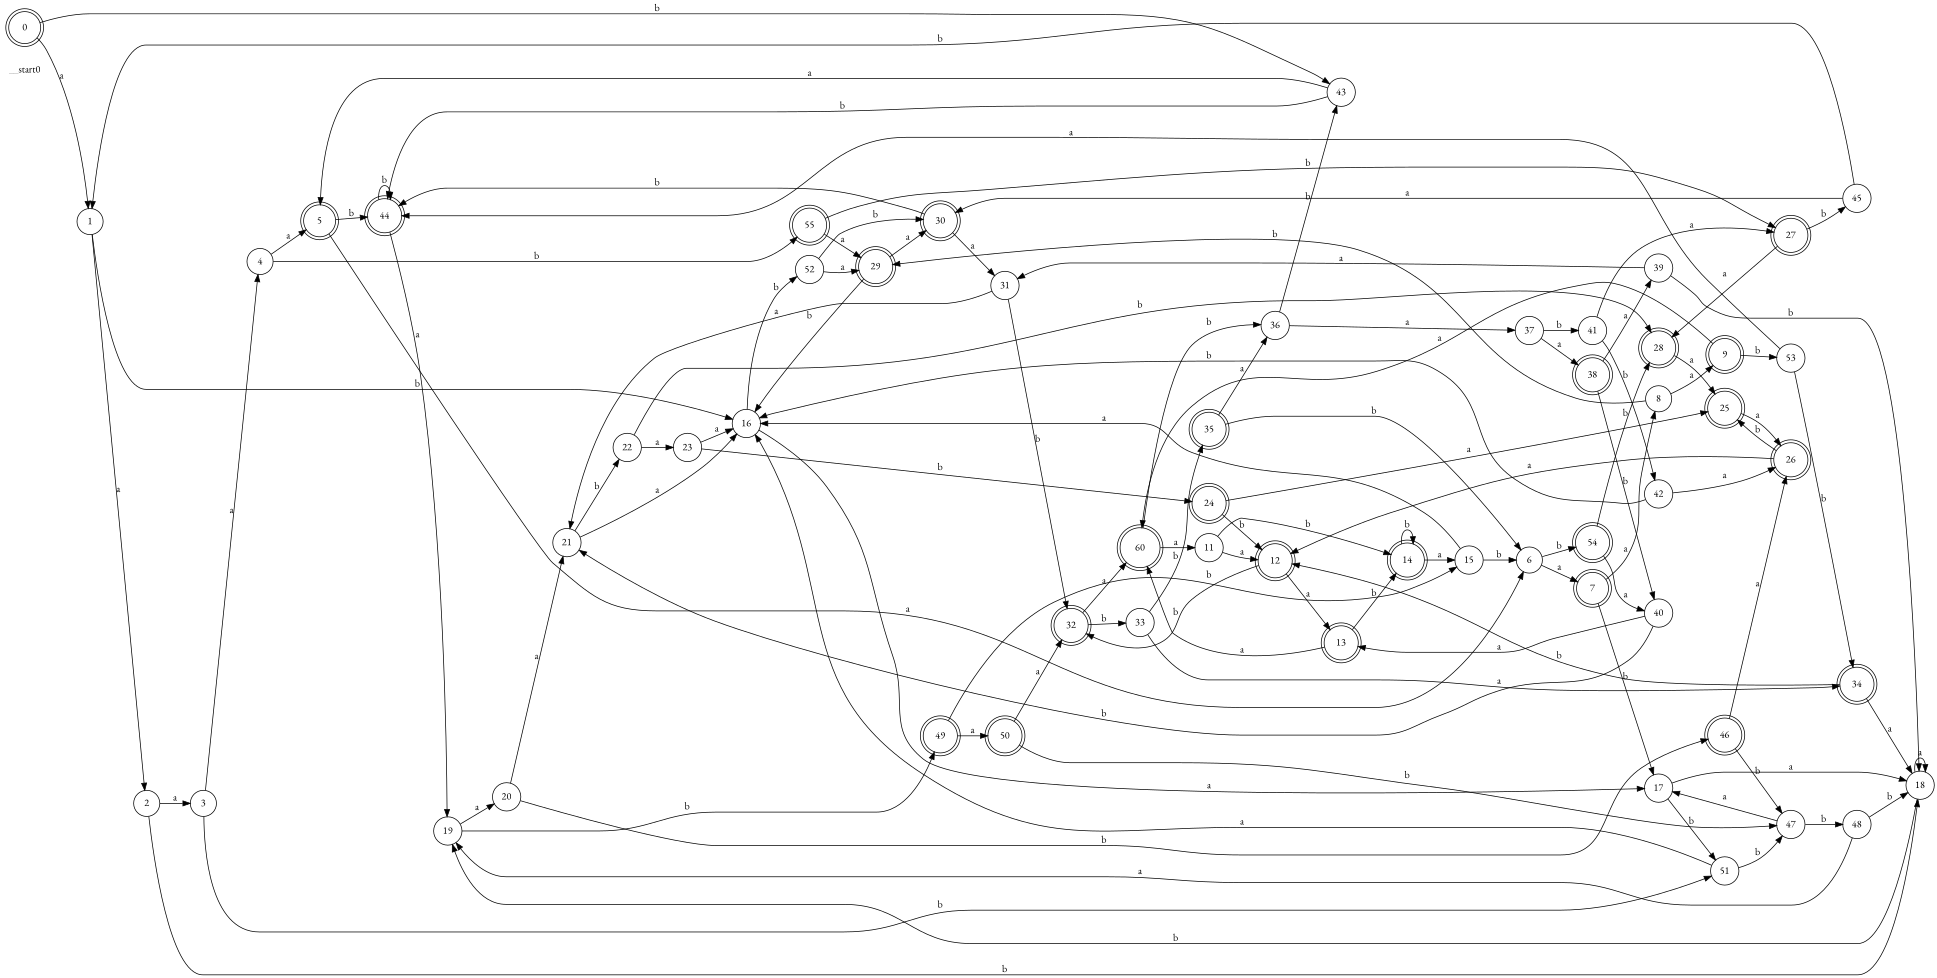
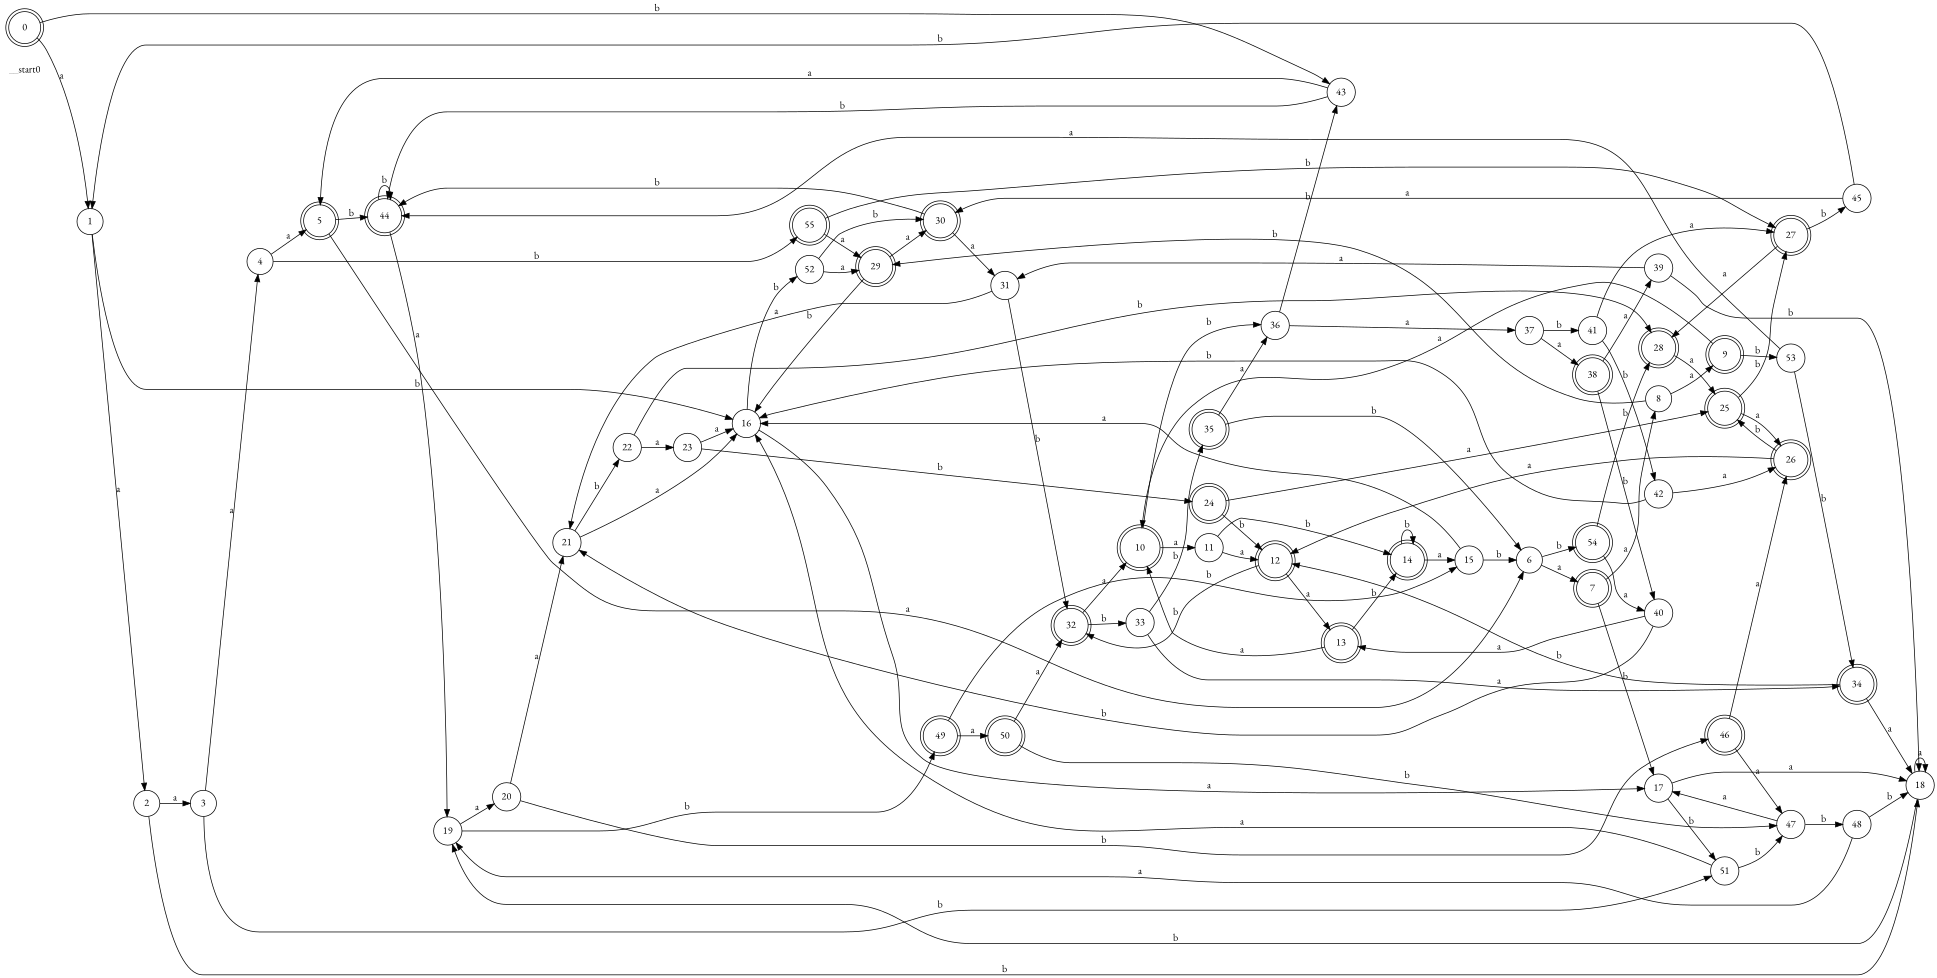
none -> (1770, 332)
(1140, 548) -> (1140, 548)
(1758, 771) -> (1758, 771)
